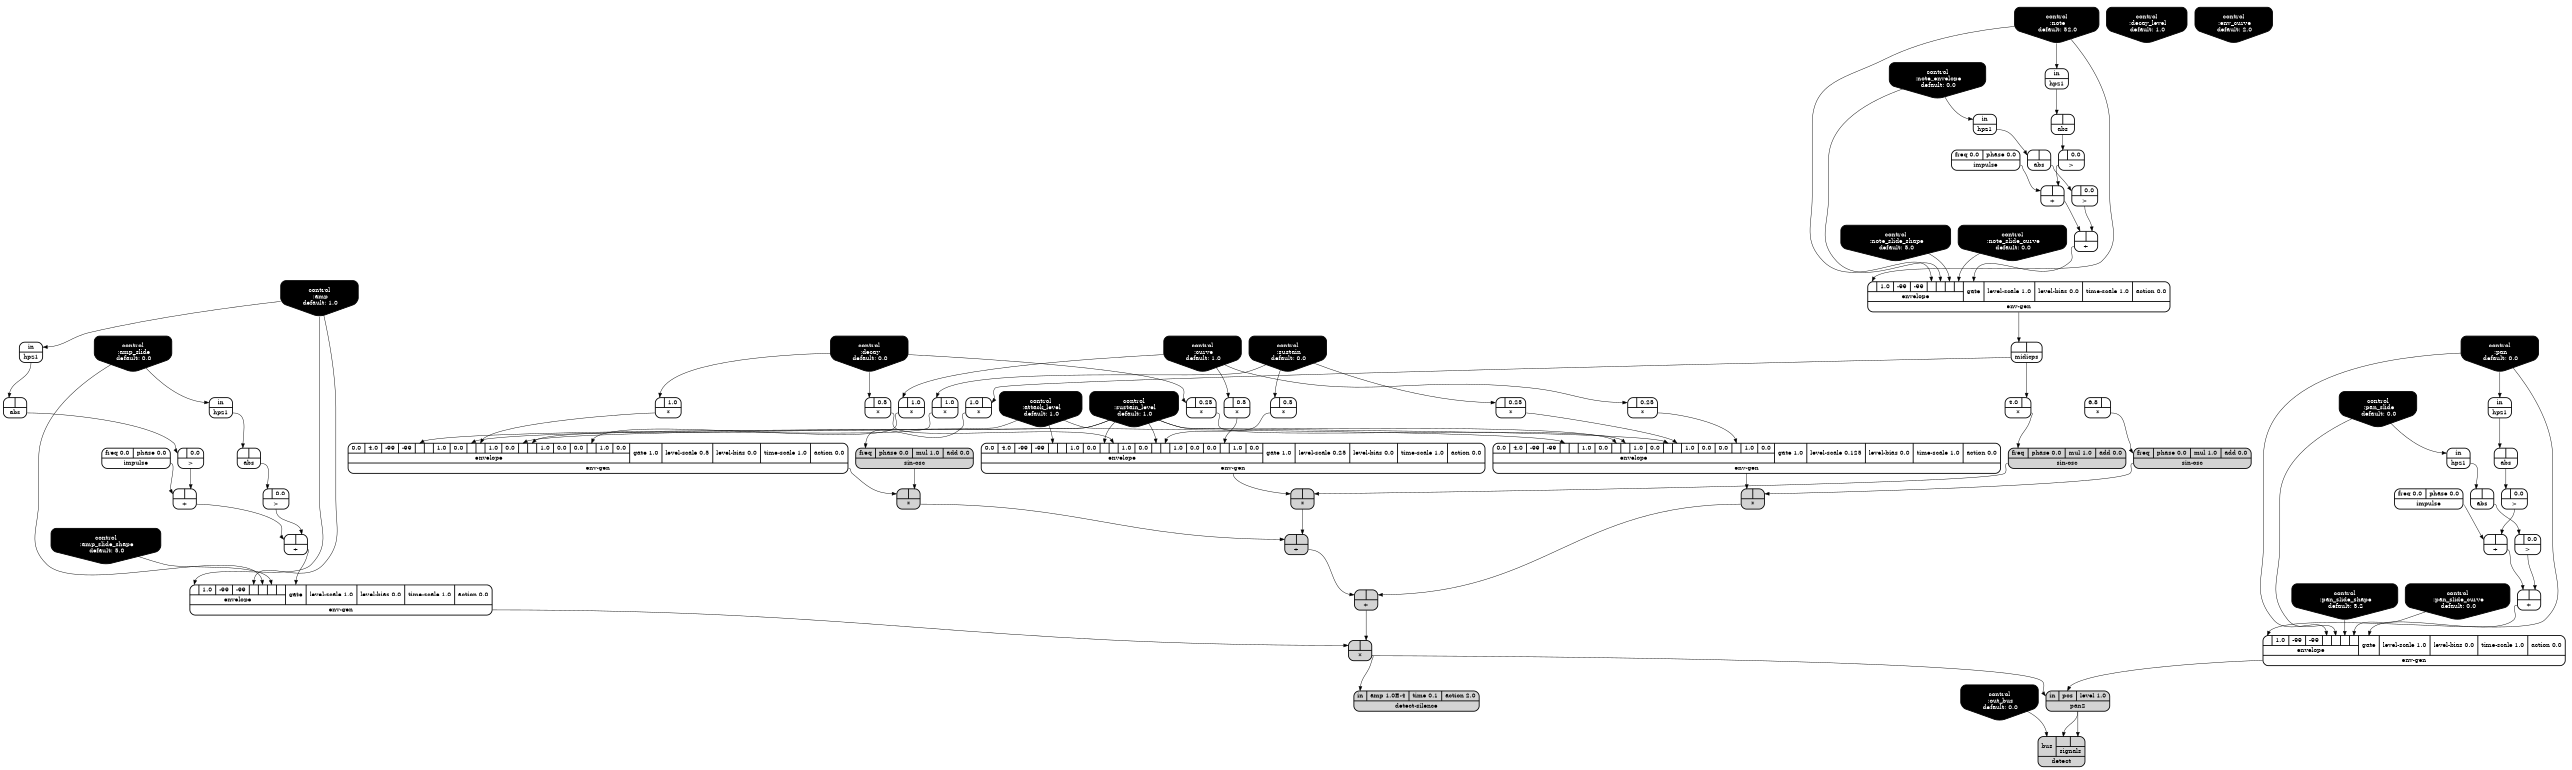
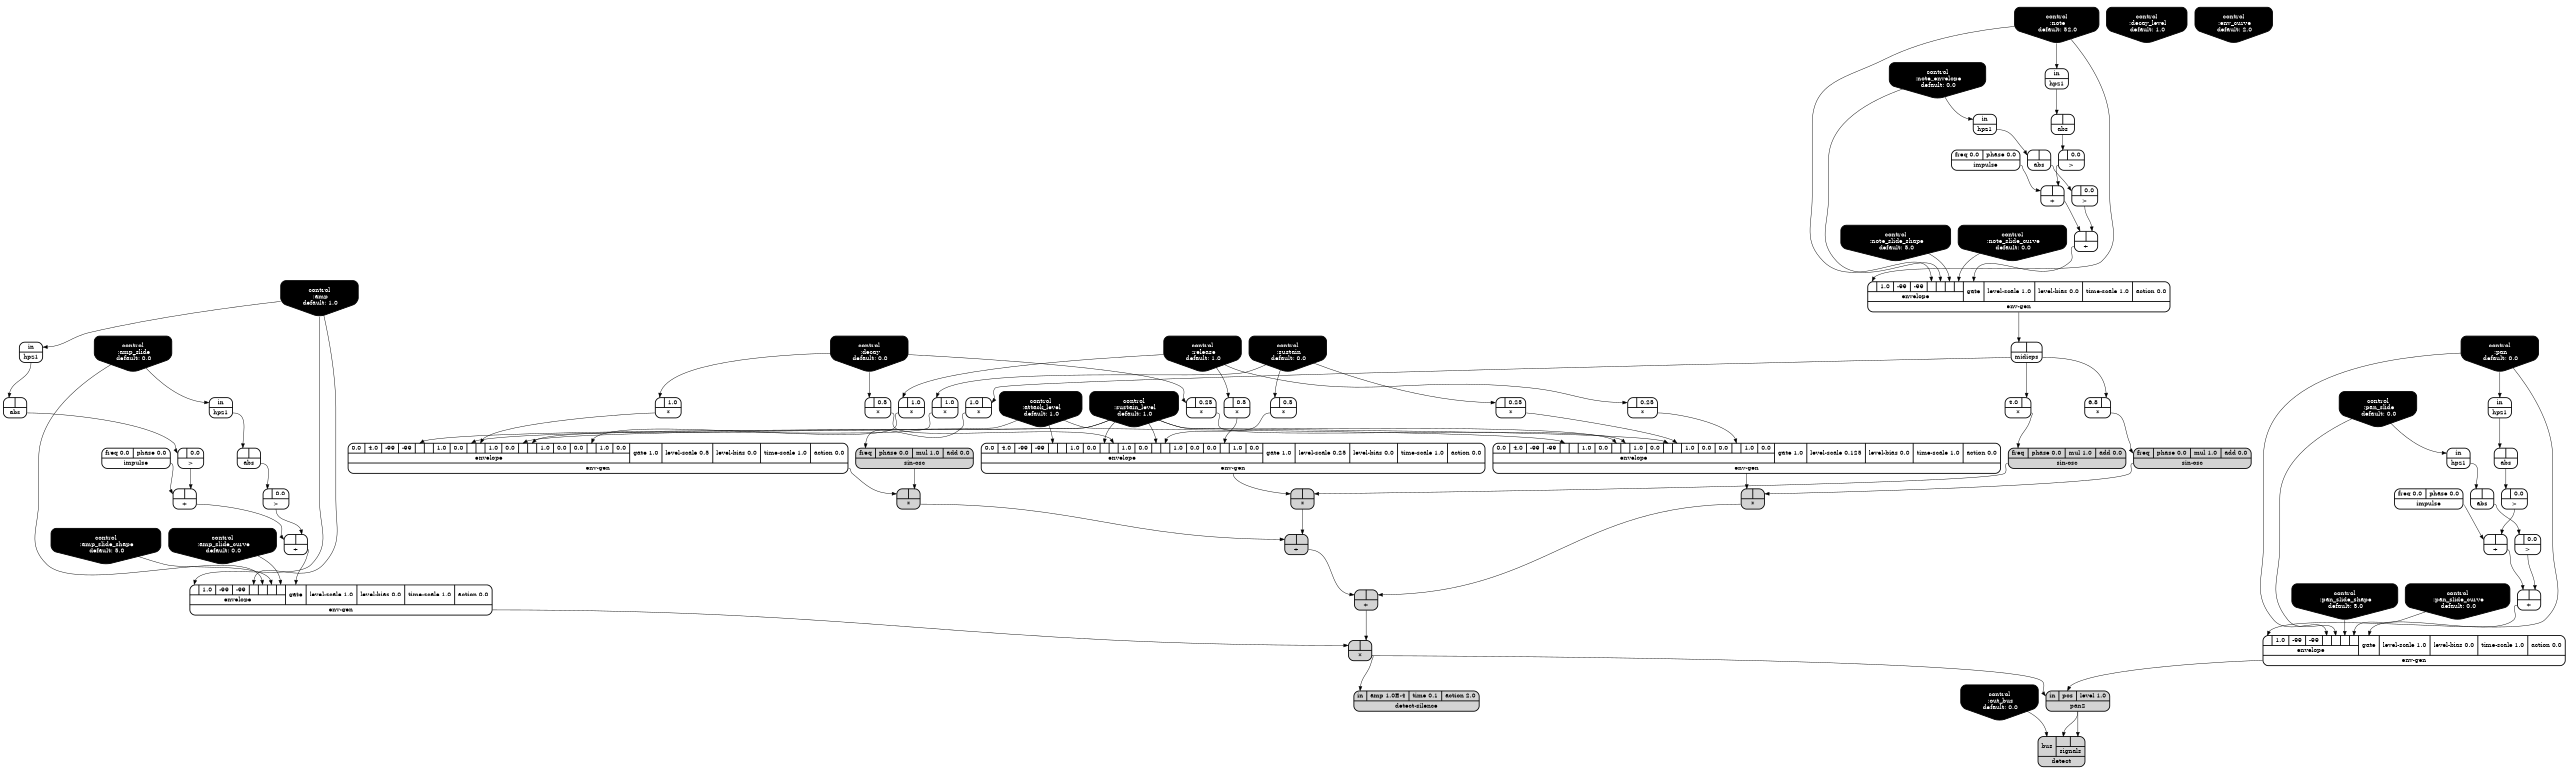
(1203, 352) -> (1203, 352)
none -> (2082, 363)
none -> (223, 545)
(2345, 600) -> (2345, 600)
